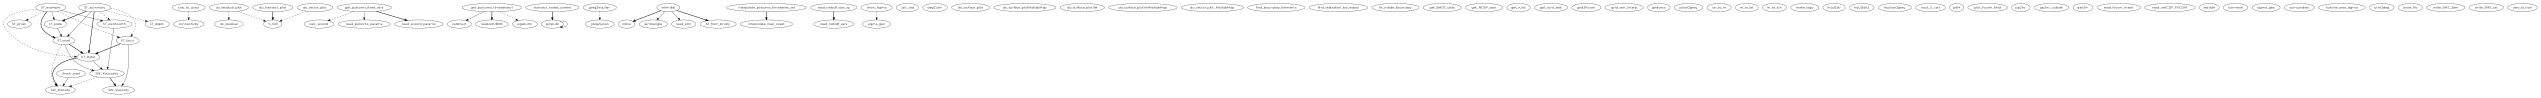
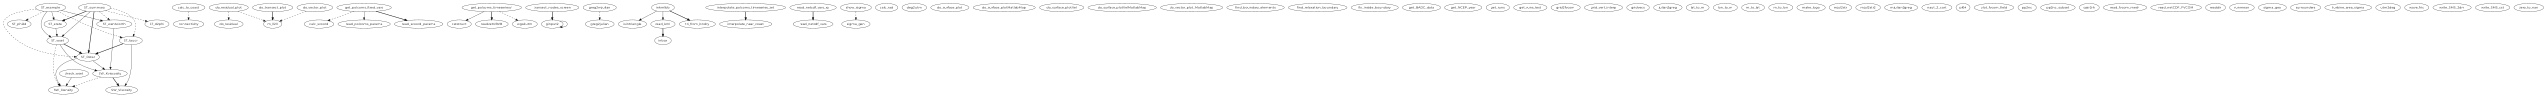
none -> (1698, 8)
(648, 16) -> (663, 31)
(41, 26) -> (41, 25)
(58, 66) -> (60, 67)
